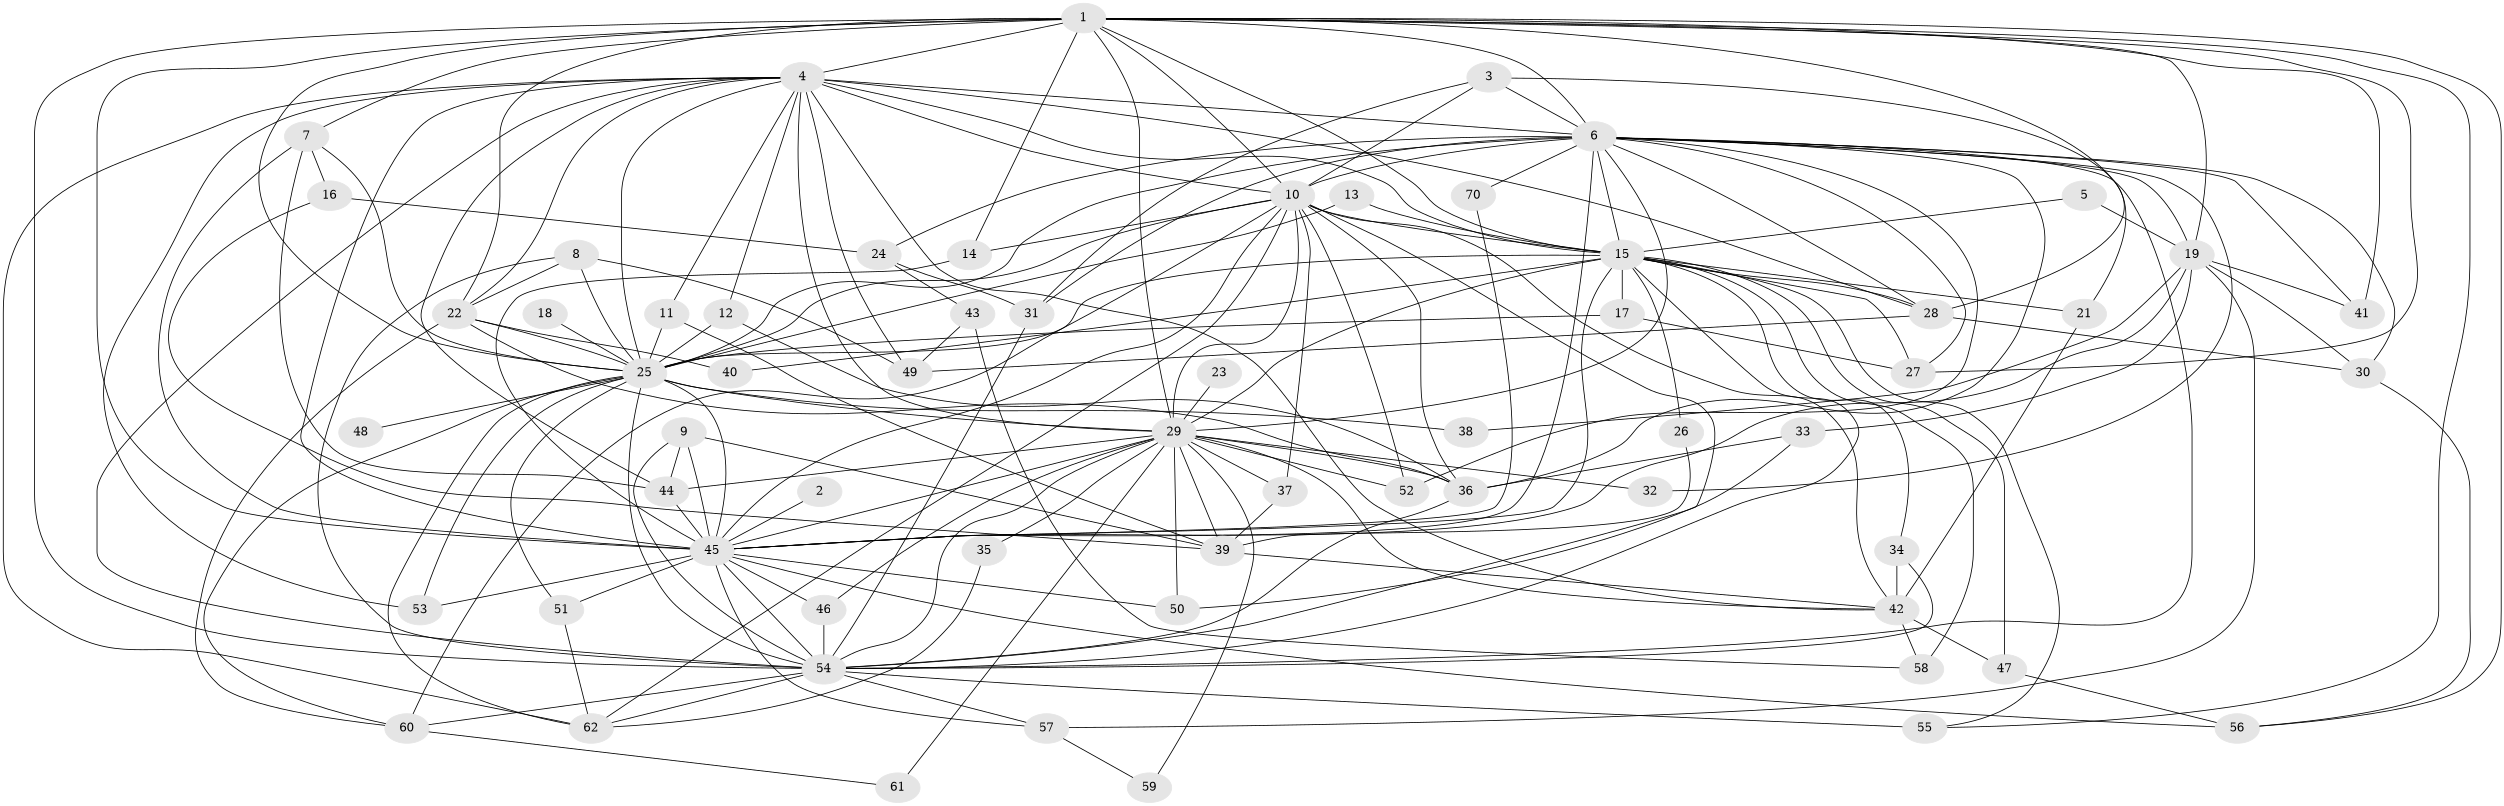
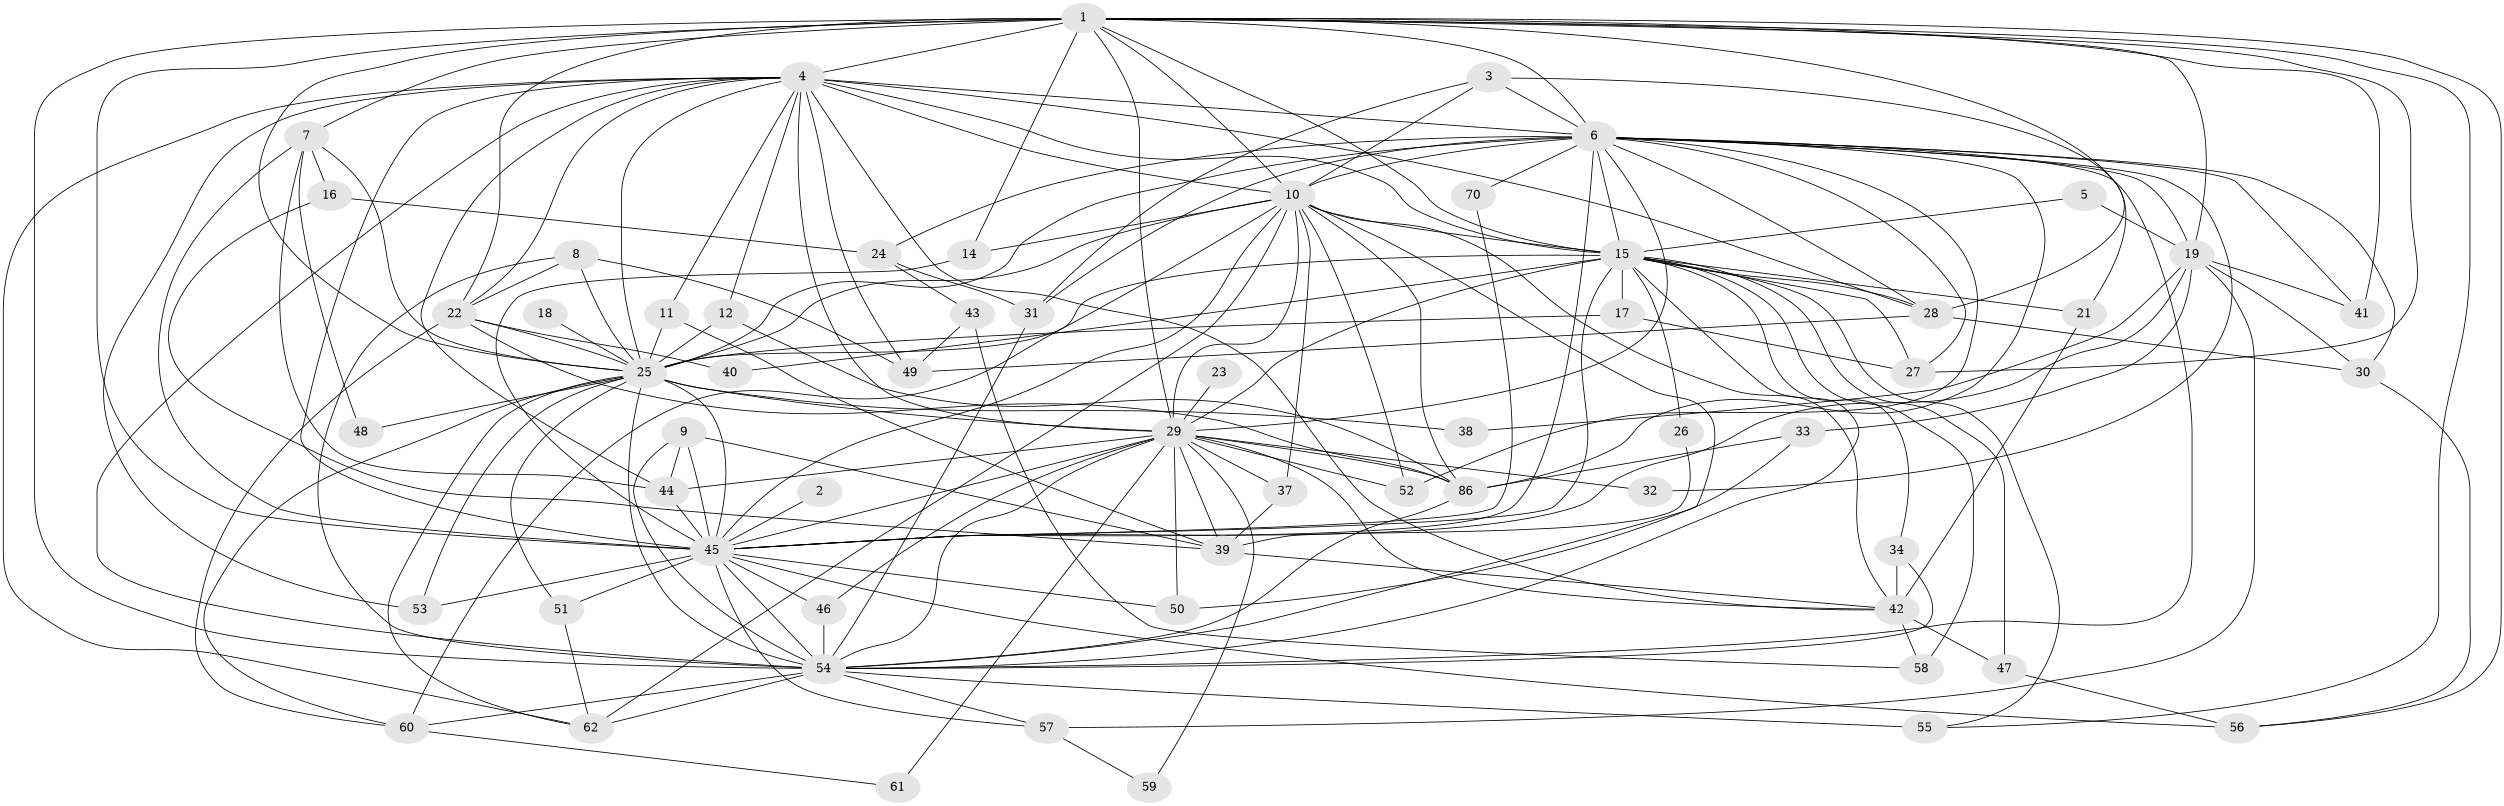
(1352, 196) -> none
none -> (315, 287)
(1466, 492) -> (1466, 492)
(984, 551) -> none
